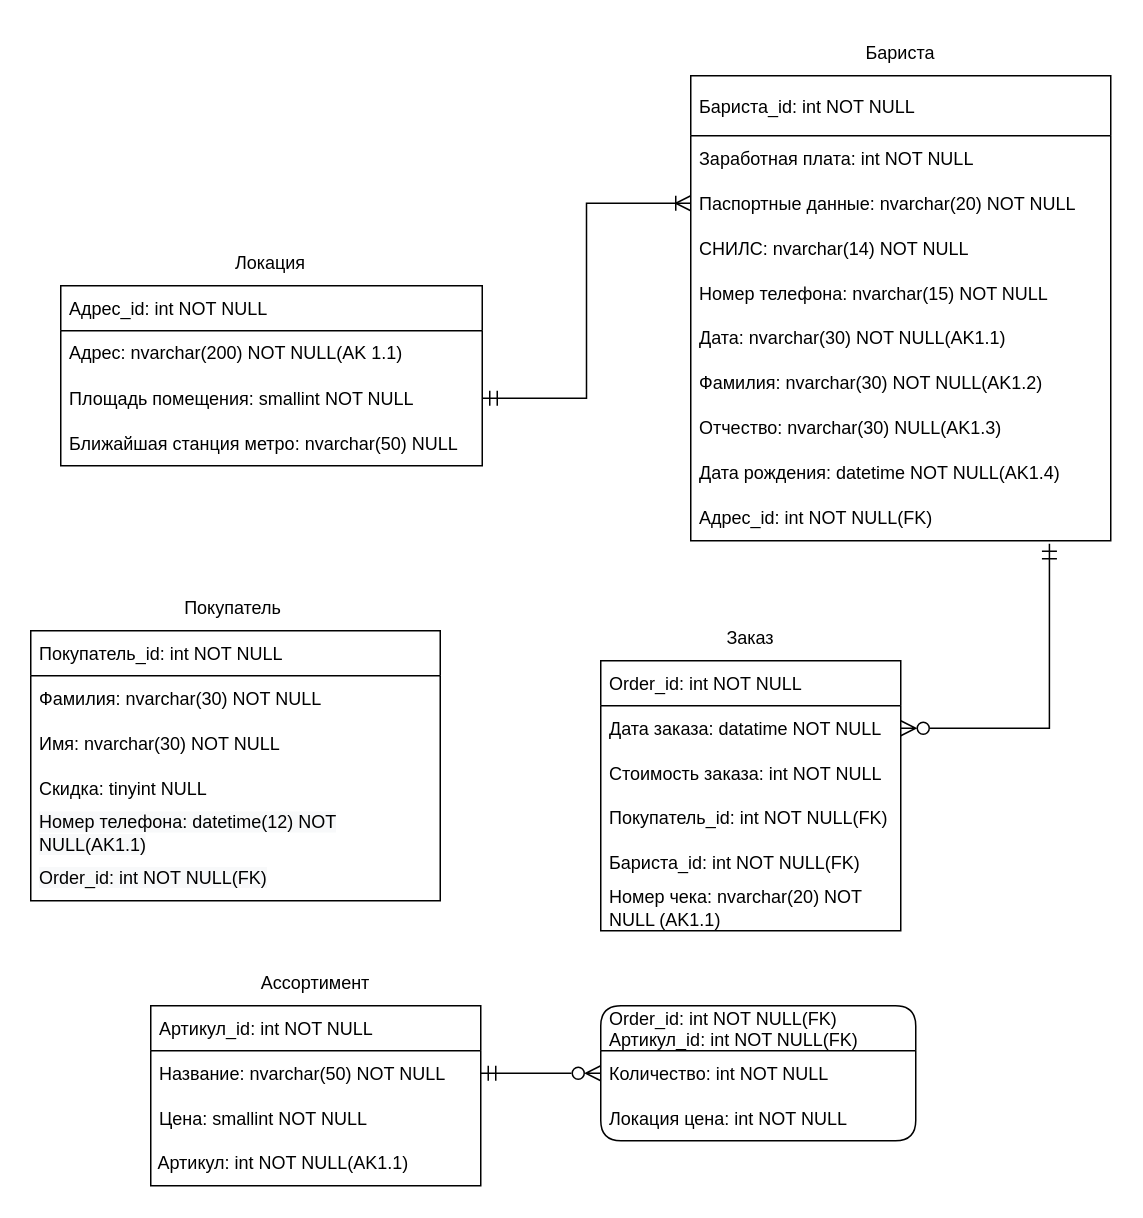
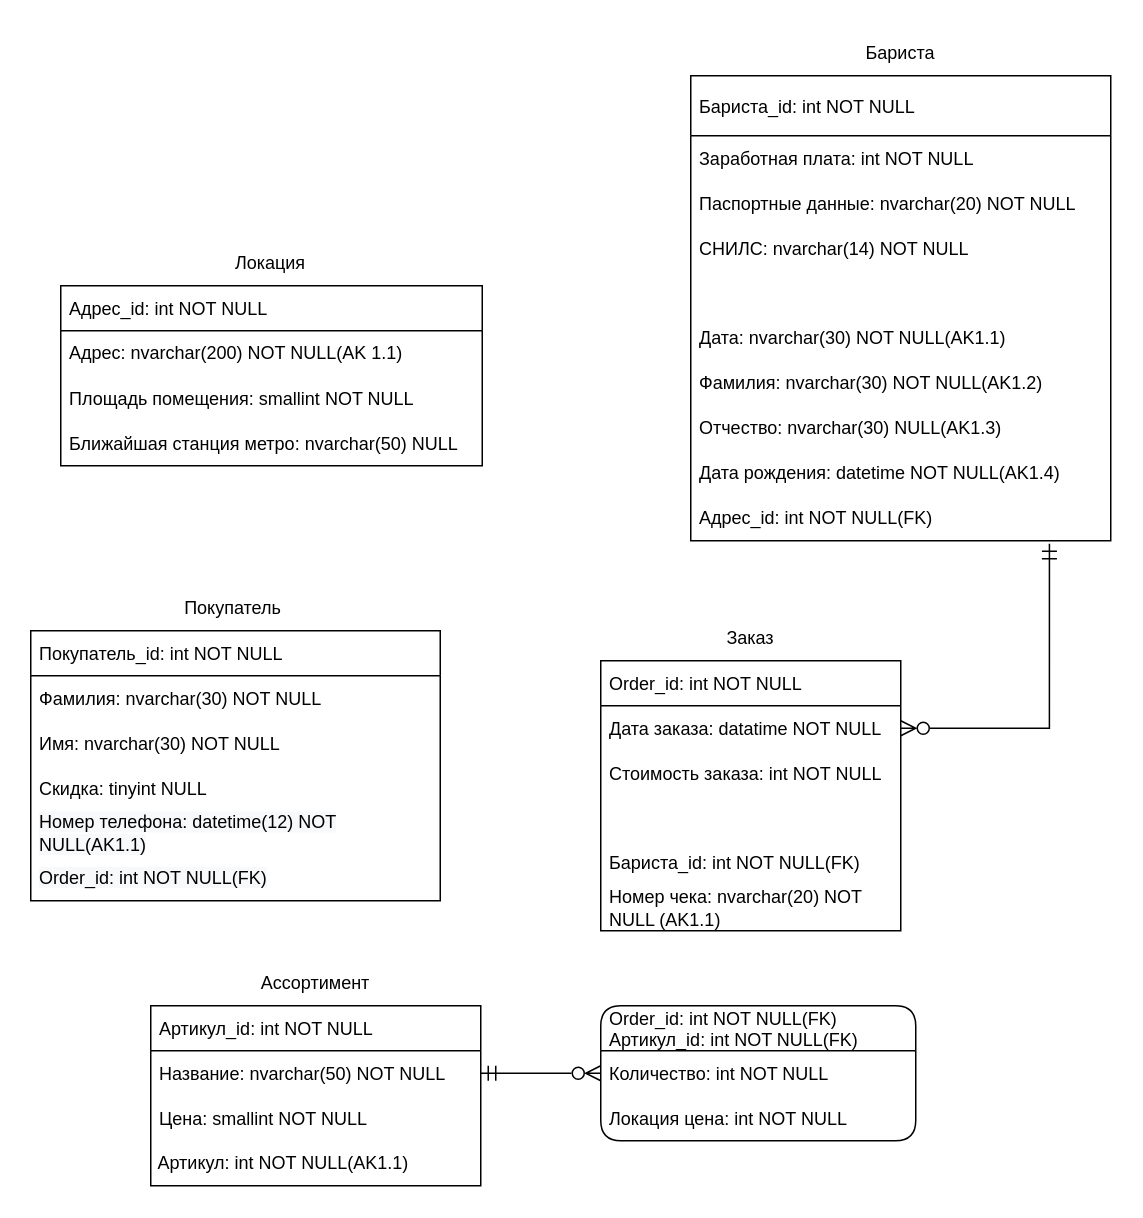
(901, 293) -> none
(587, 301) -> none
(751, 818) -> none
